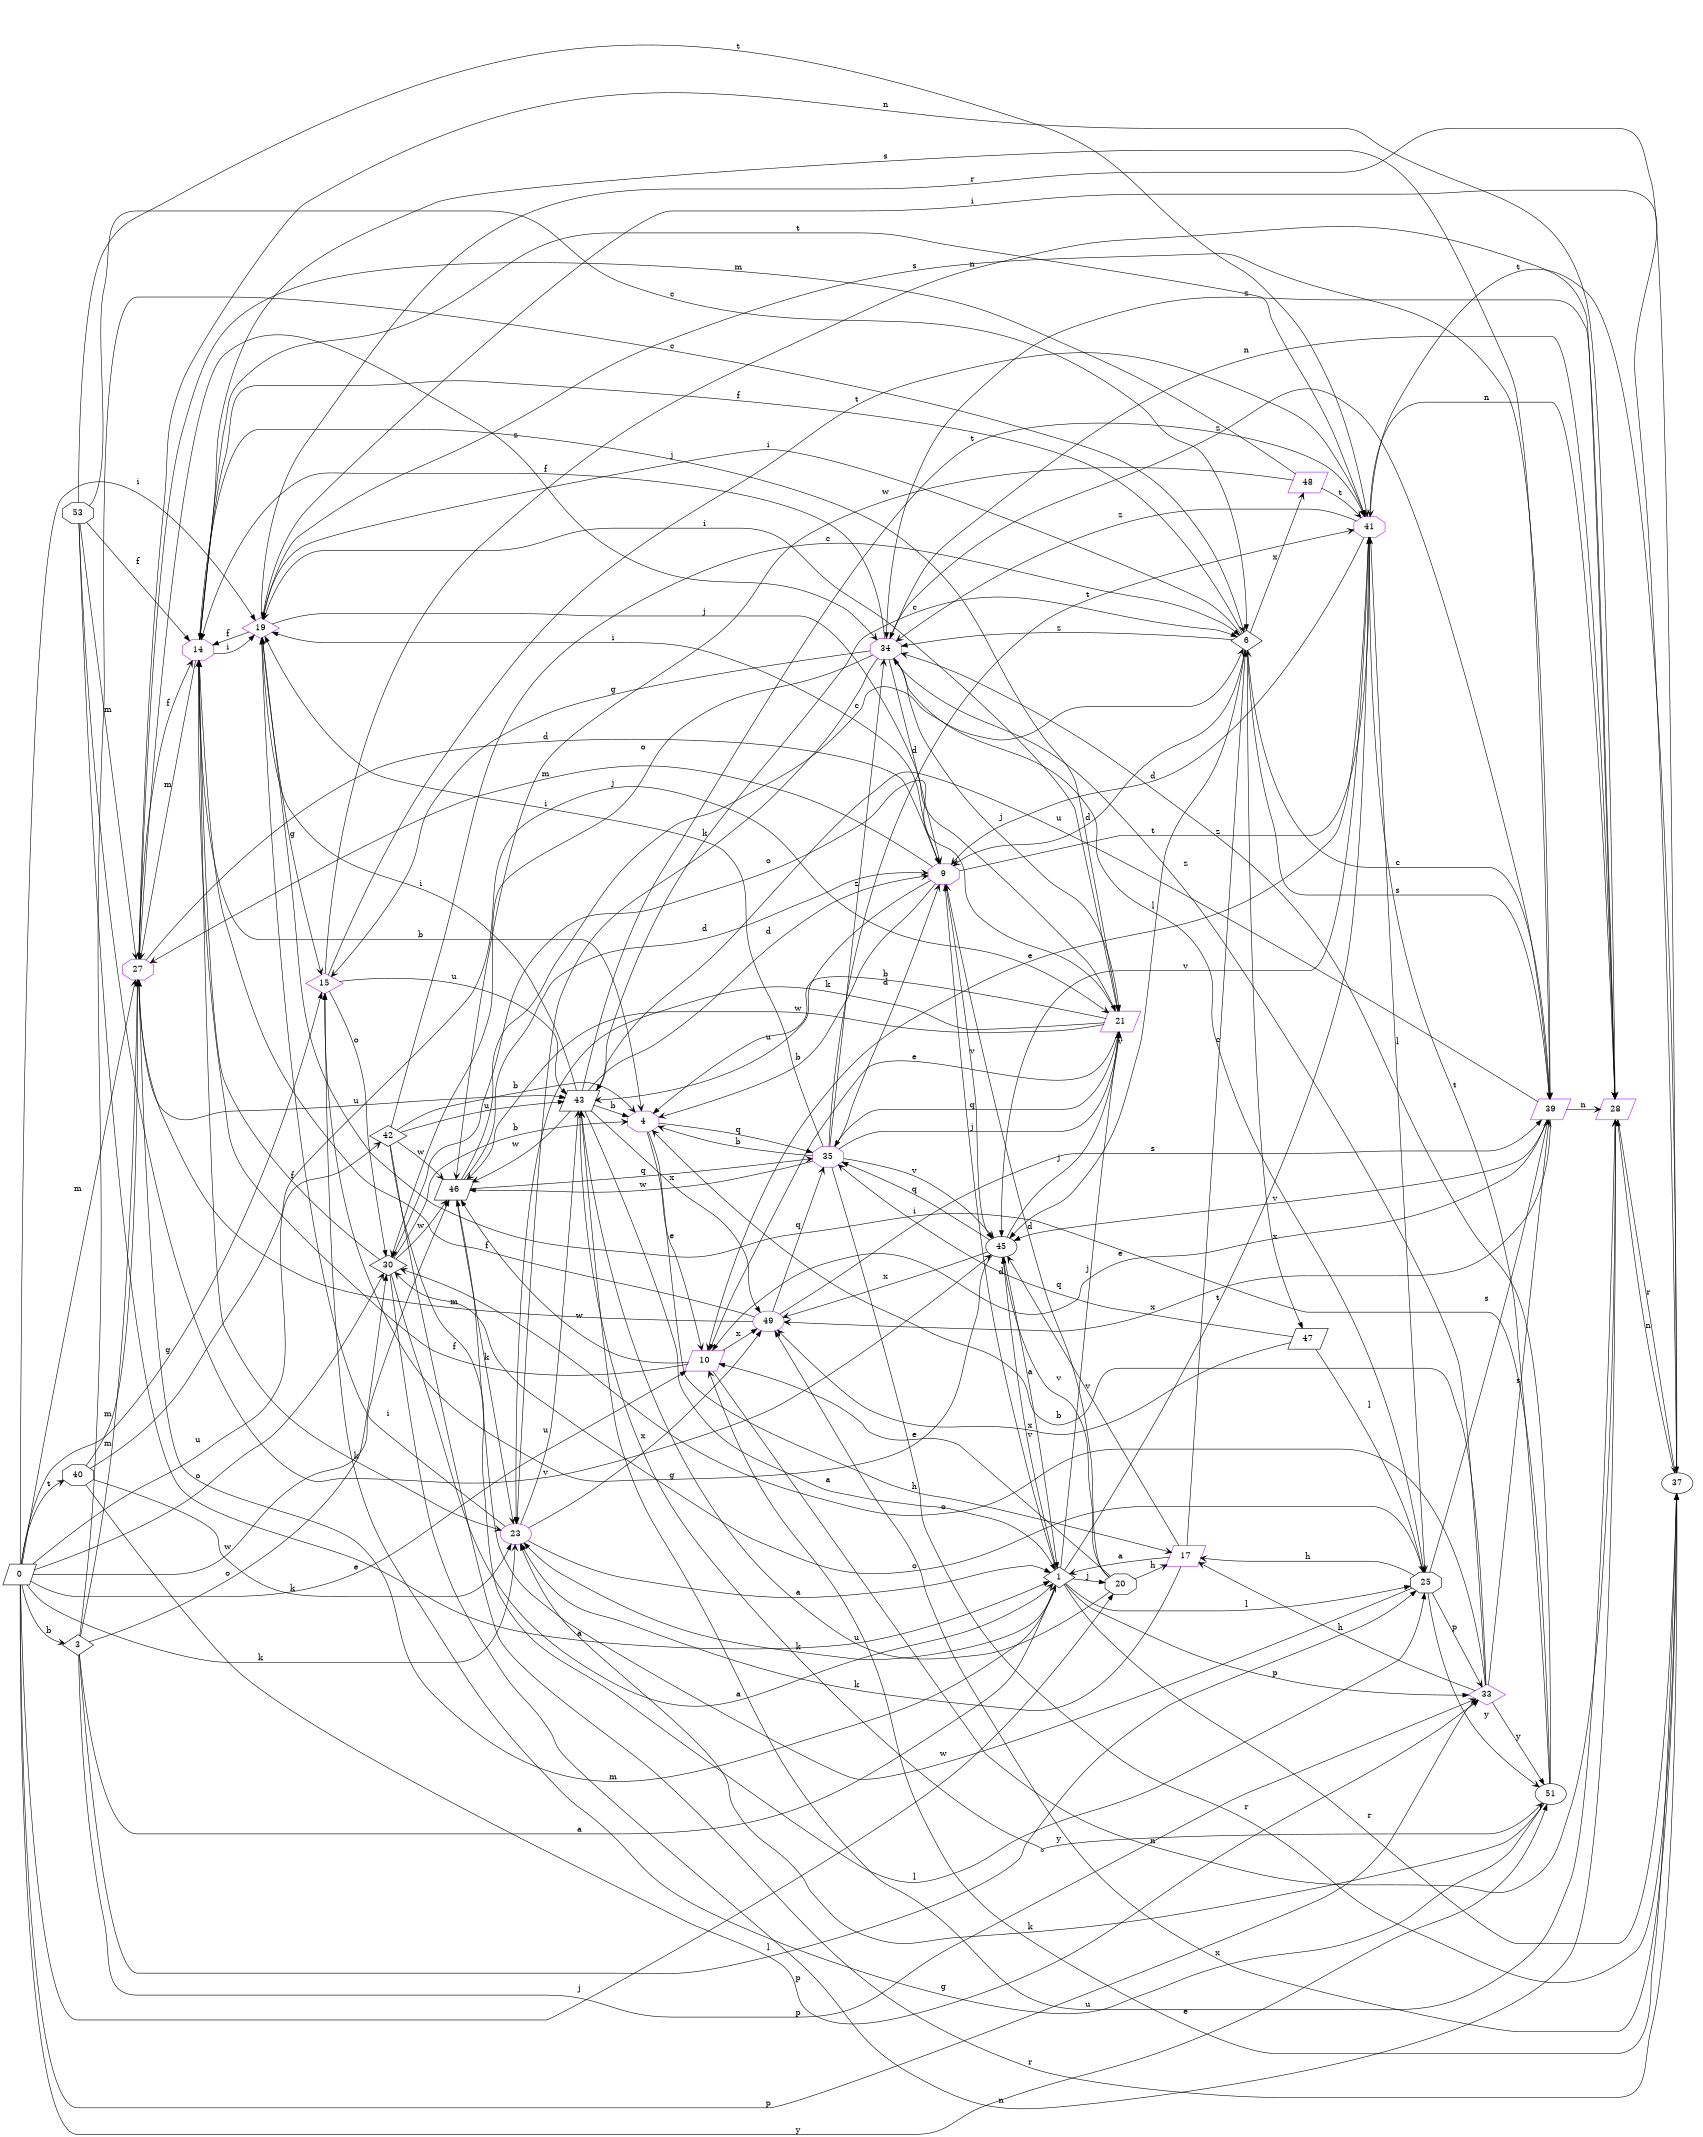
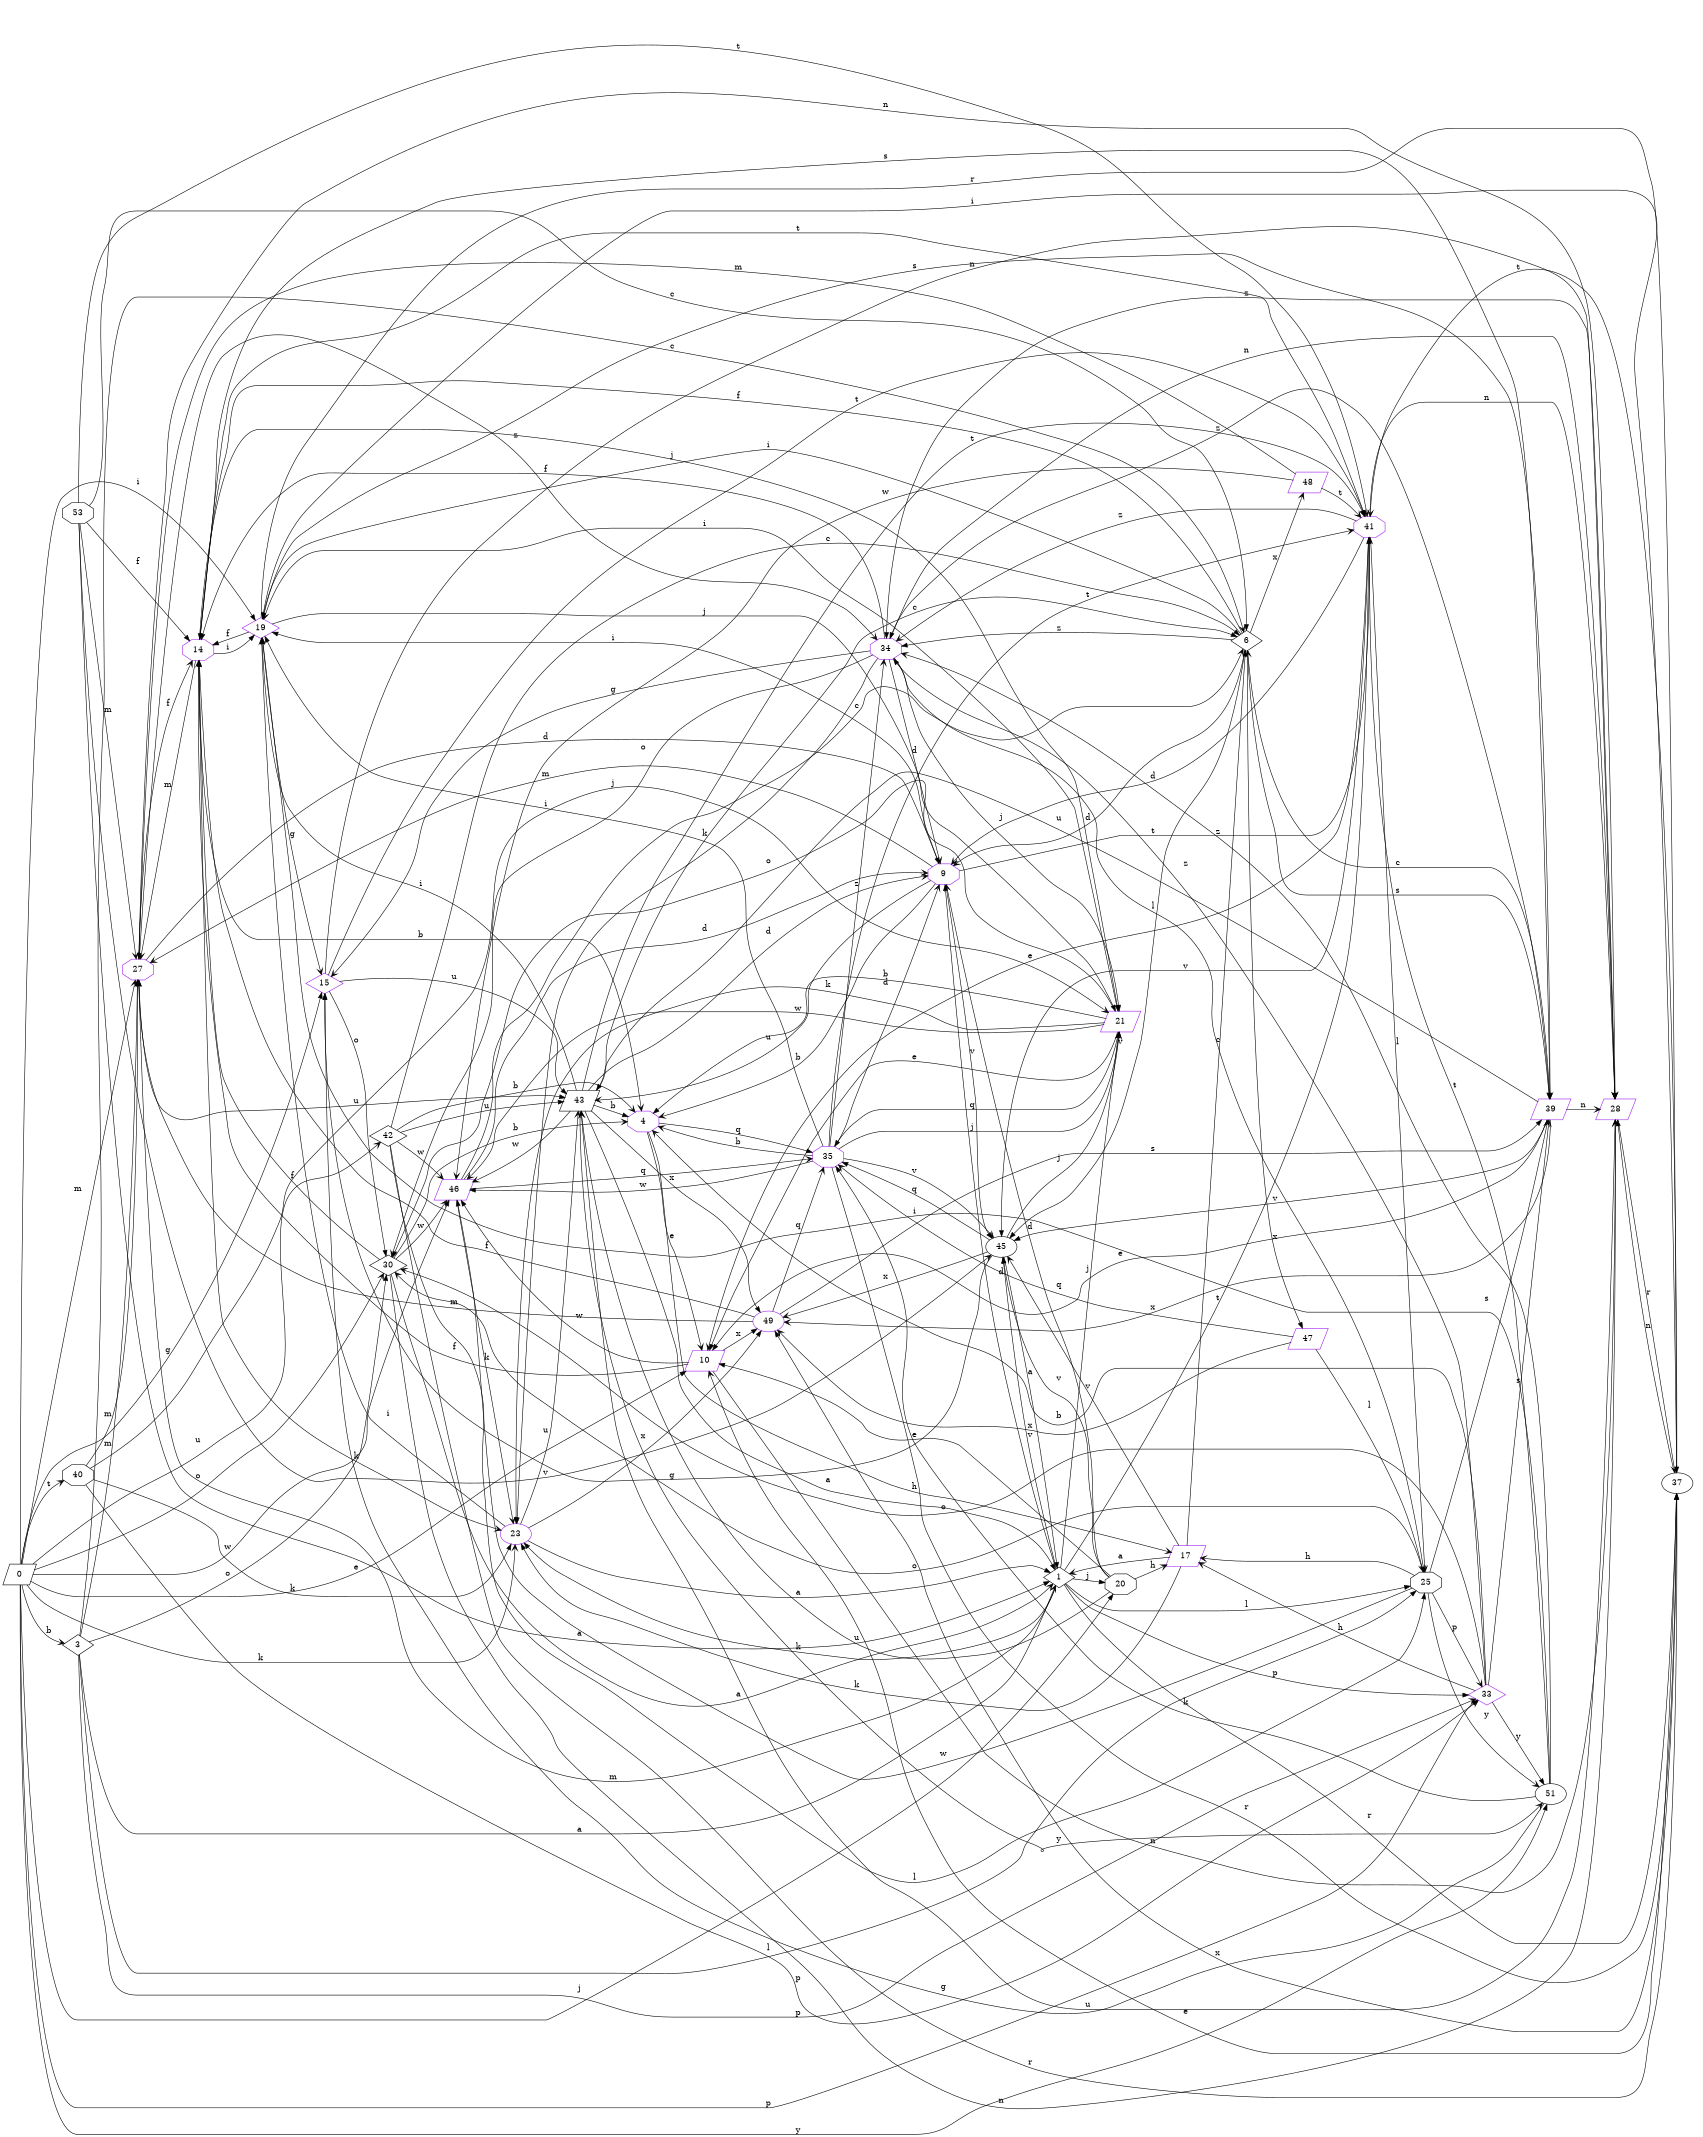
(299, 1122) -> (299, 1122)
(454, 1190) -> (454, 1190)
(1308, 1339) -> (1308, 1339)
(954, 1938) -> (1041, 1605)
